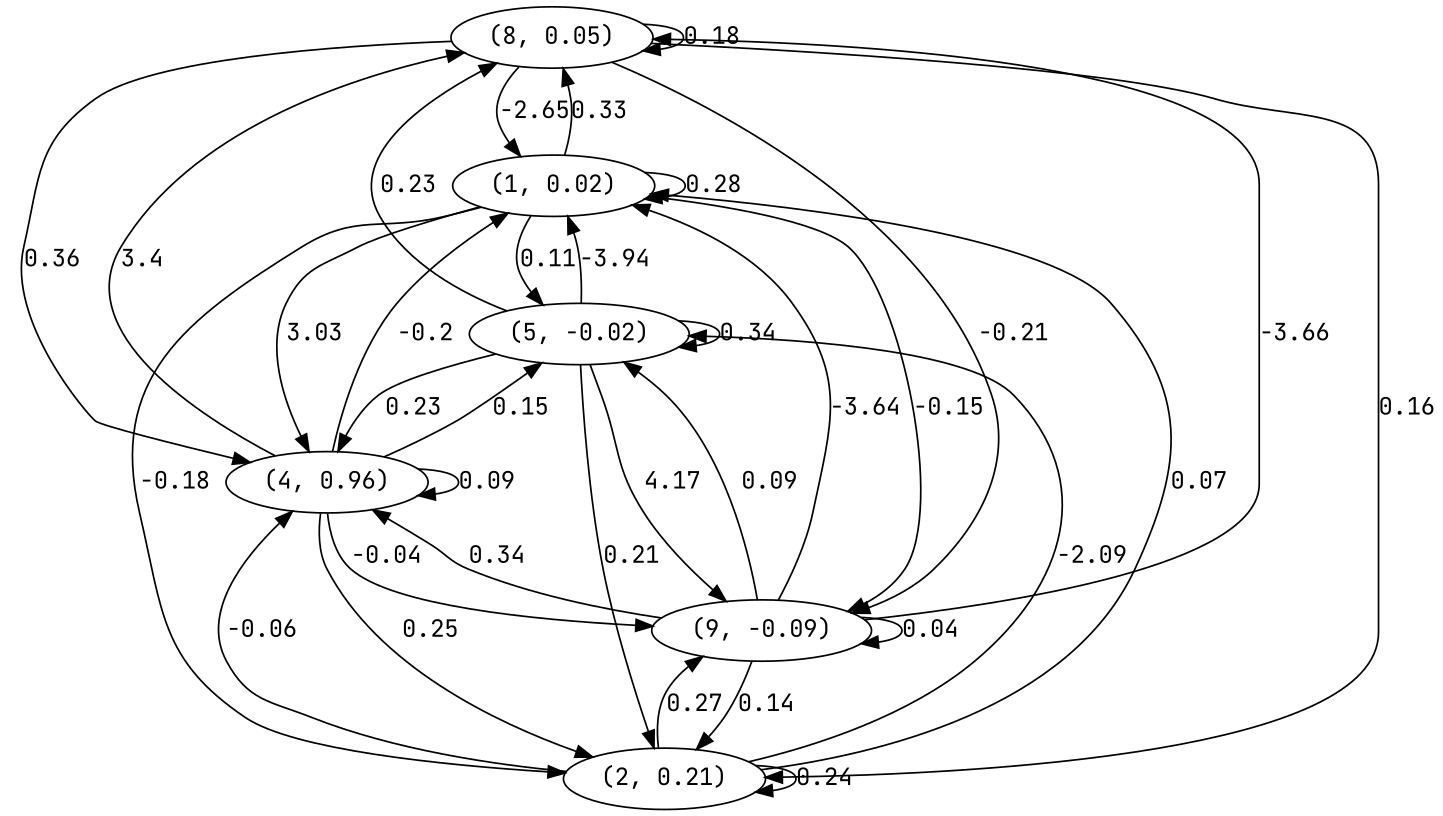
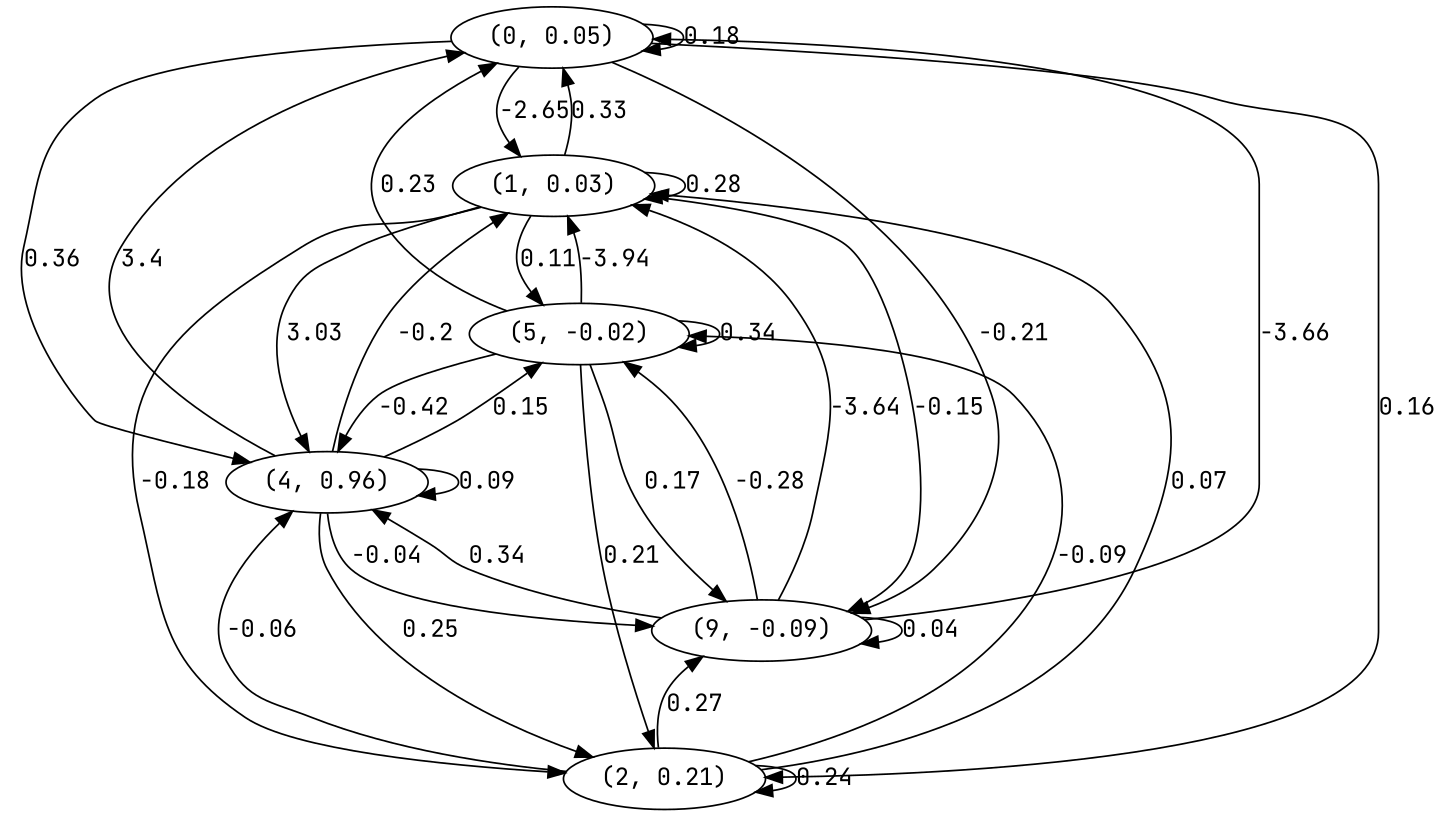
(552, 37) -> (552, 37)
(554, 186) -> (554, 186)
(414, 408) -> (414, 408)
(673, 482) -> (673, 482)
(770, 482) -> (770, 482)
(1092, 556) -> (1092, 556)
(734, 701) -> none
